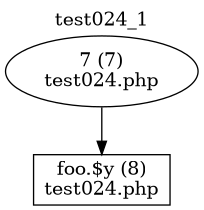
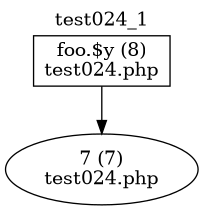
(102, 124) -> (102, 103)
